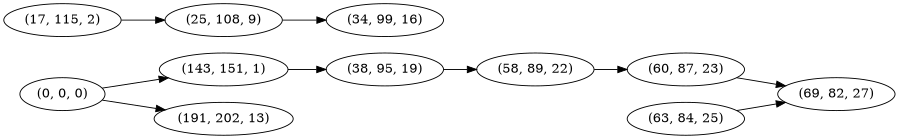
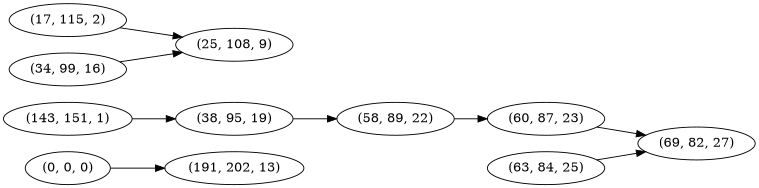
(300, 20) -> (146, 58)
(131, 84) -> none
